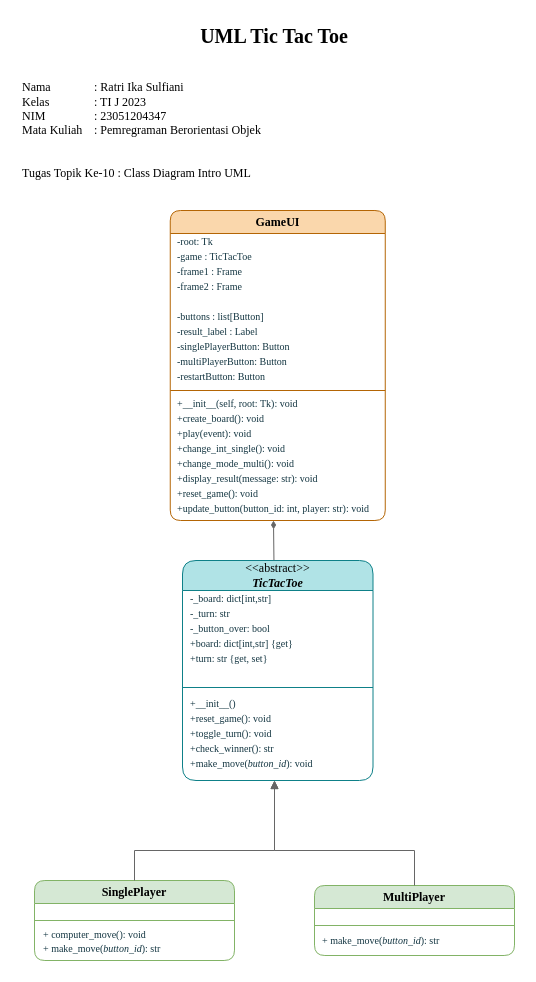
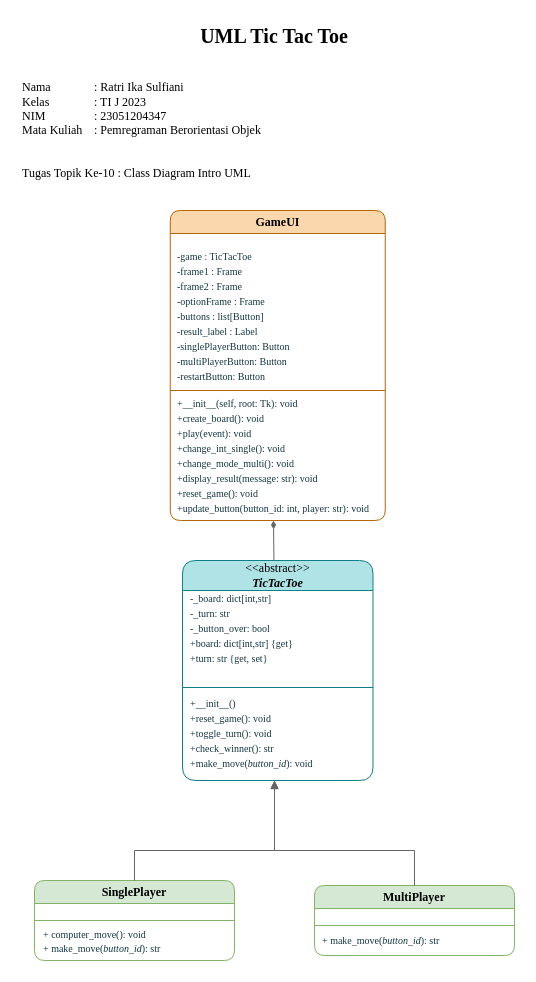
(268, 241) -> none
none -> (268, 301)
